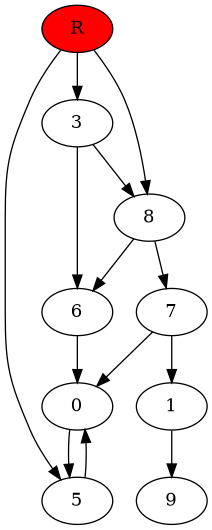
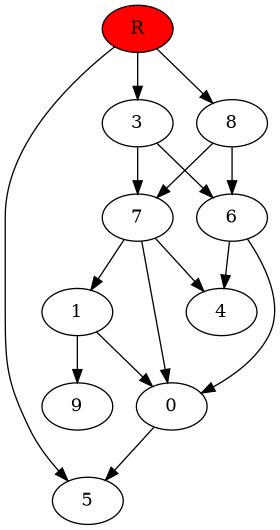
(109, 165) -> (138, 164)
none -> (222, 312)
(86, 460) -> (120, 355)
